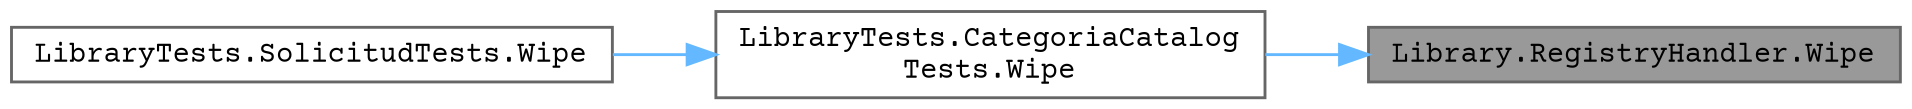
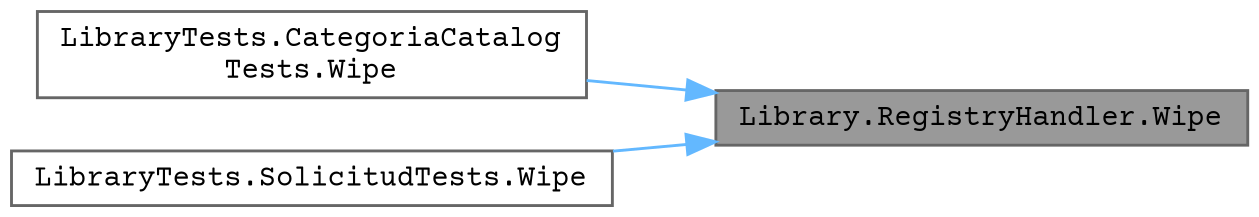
(650, 55) -> (650, 148)
